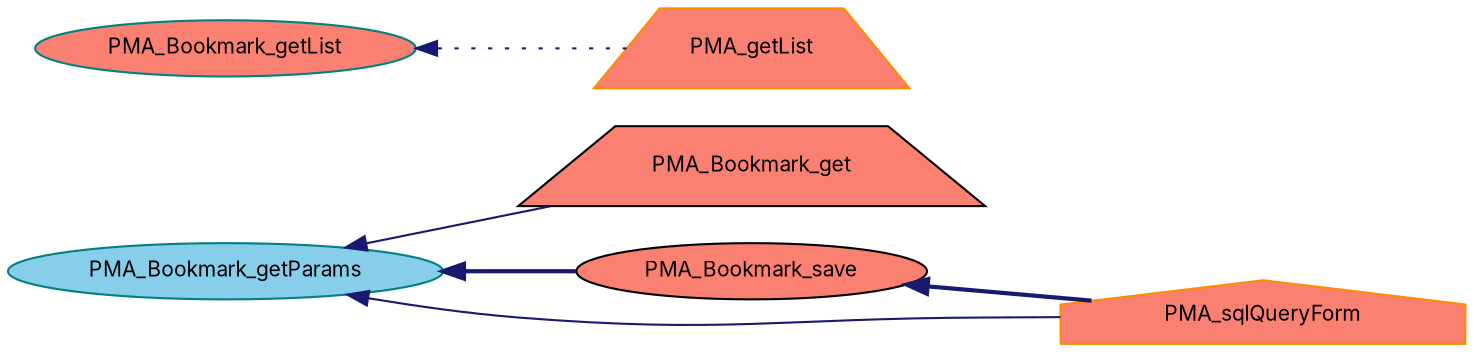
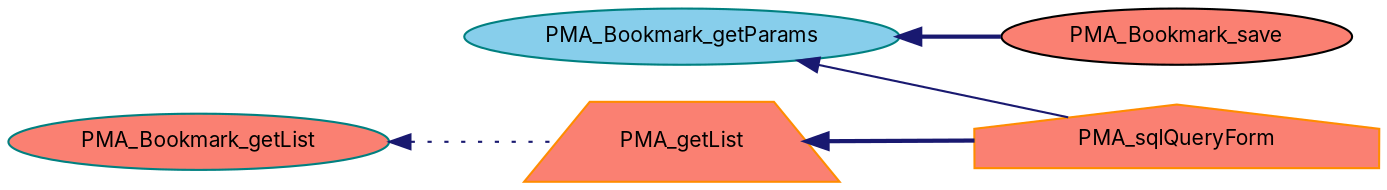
(752, 166) -> none
(1010, 294) -> (901, 141)
